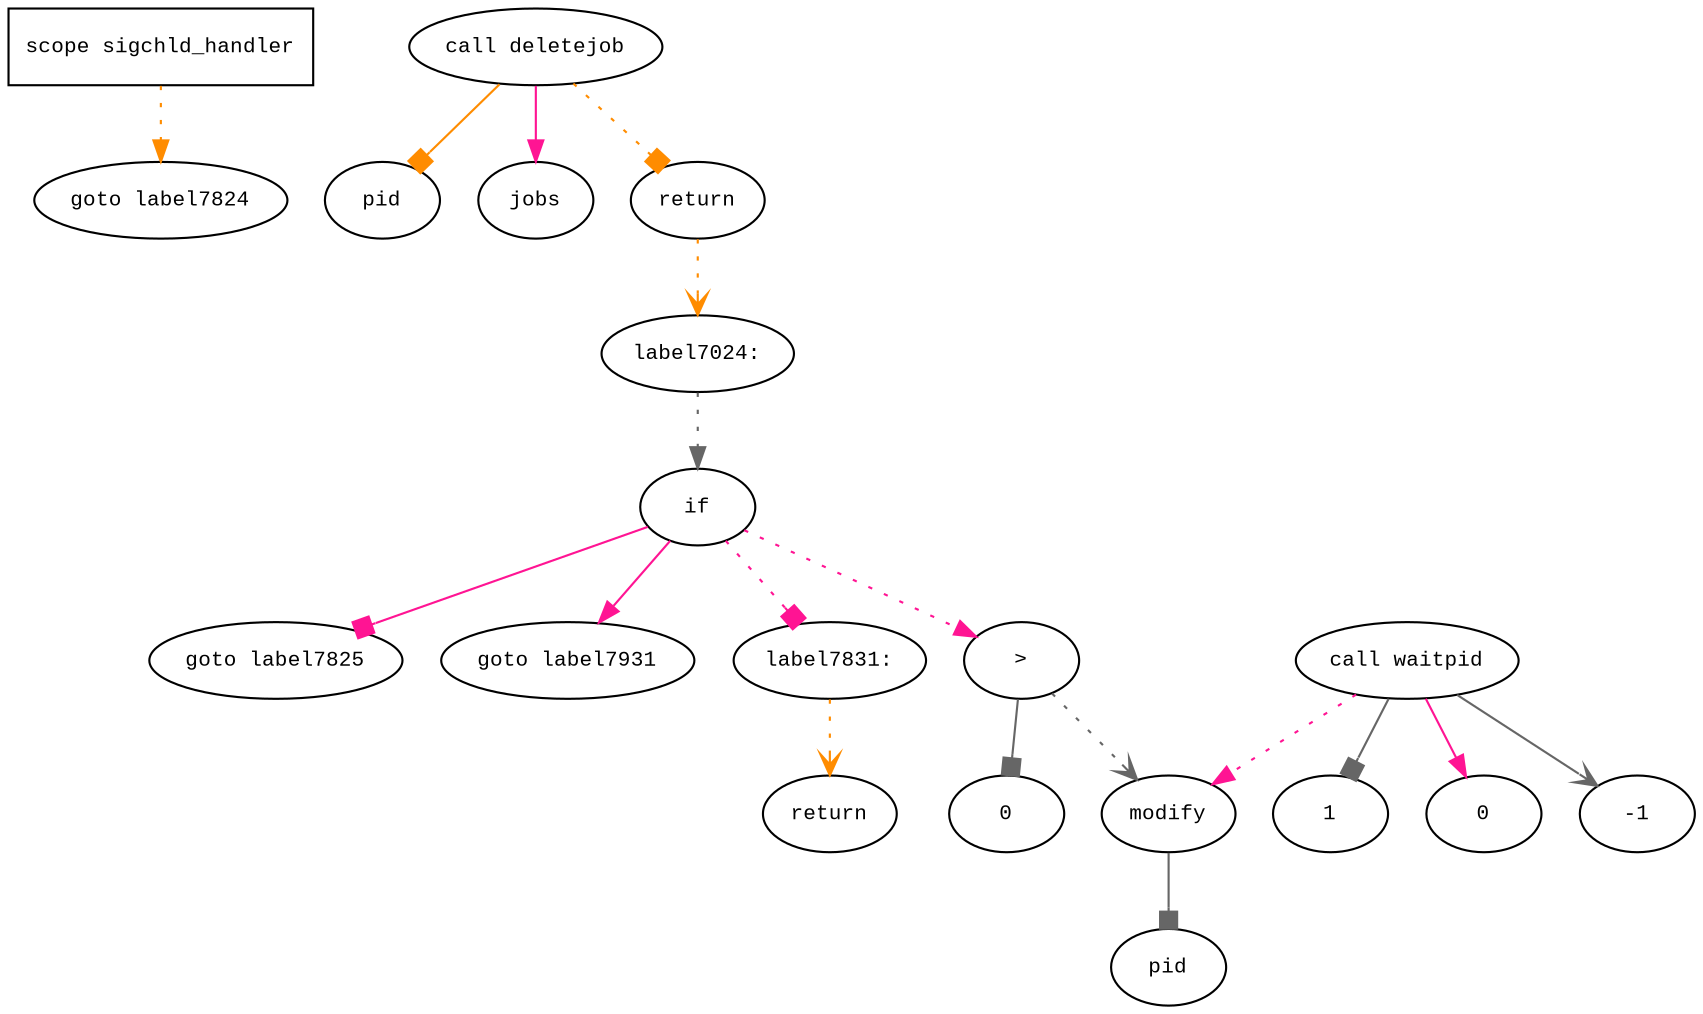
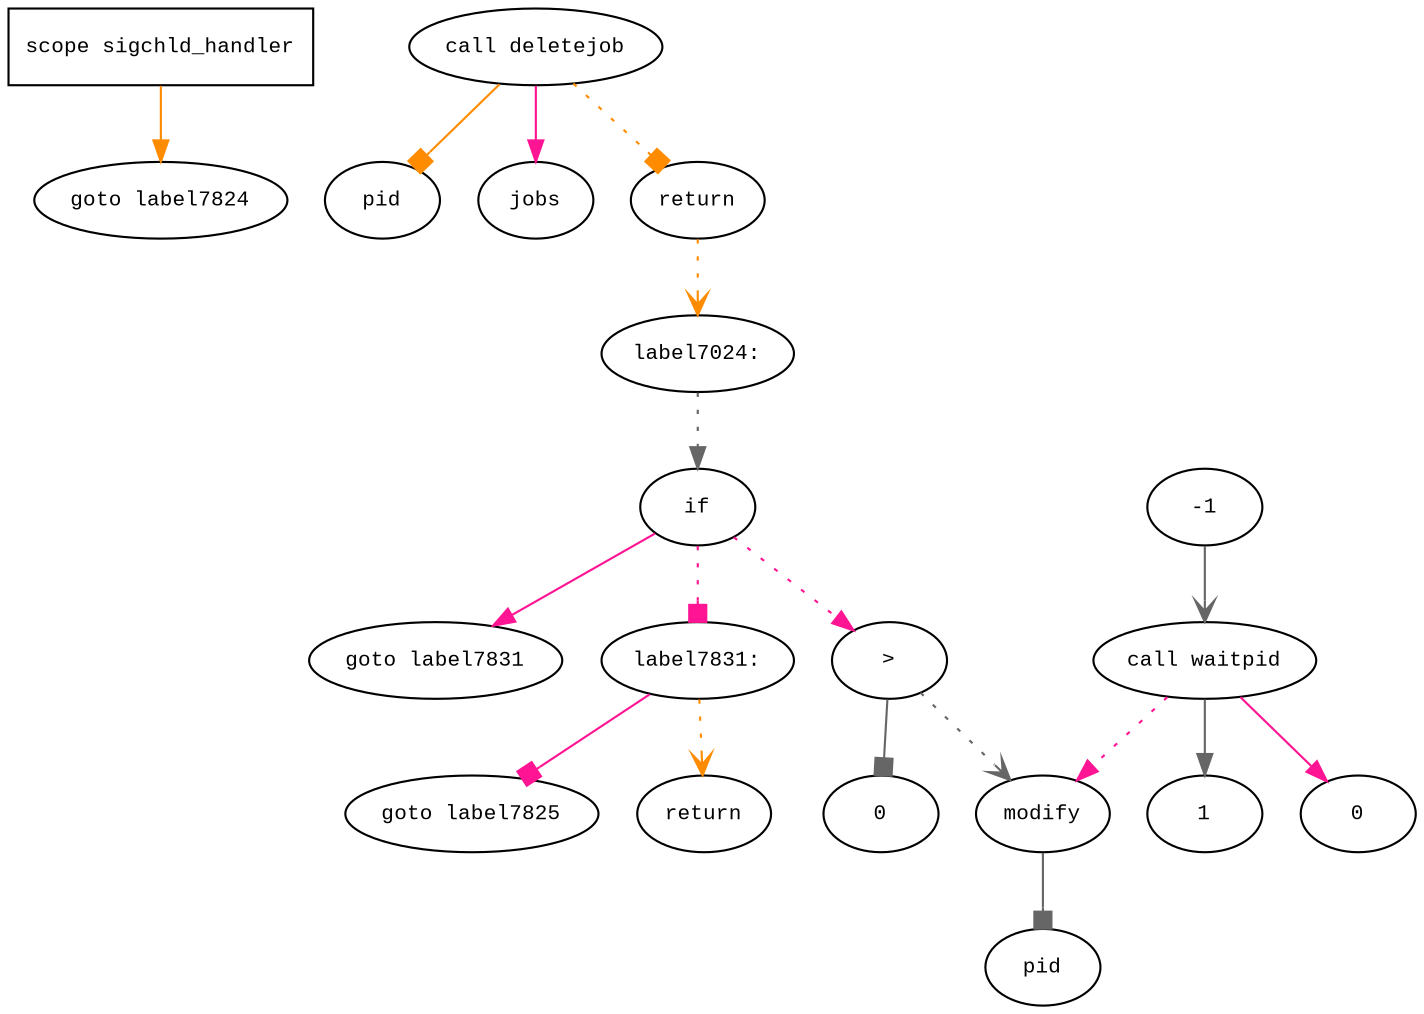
(161, 113) -> (161, 113)
(512, 575) -> (595, 731)
(568, 660) -> (436, 660)
(1374, 728) -> (1205, 727)
(1518, 734) -> (1205, 573)
